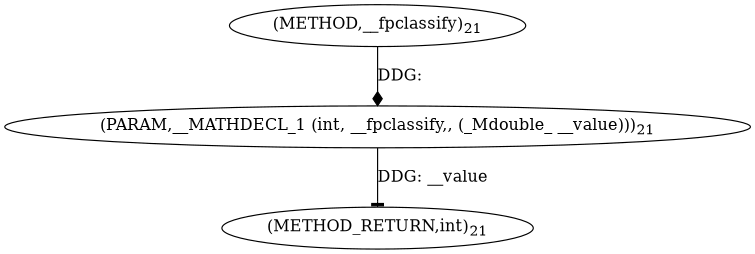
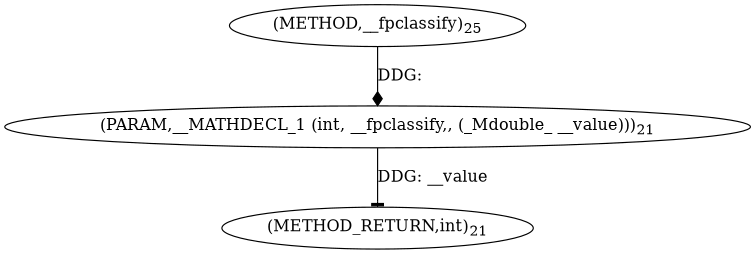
(473, 24) -> (473, 24)
